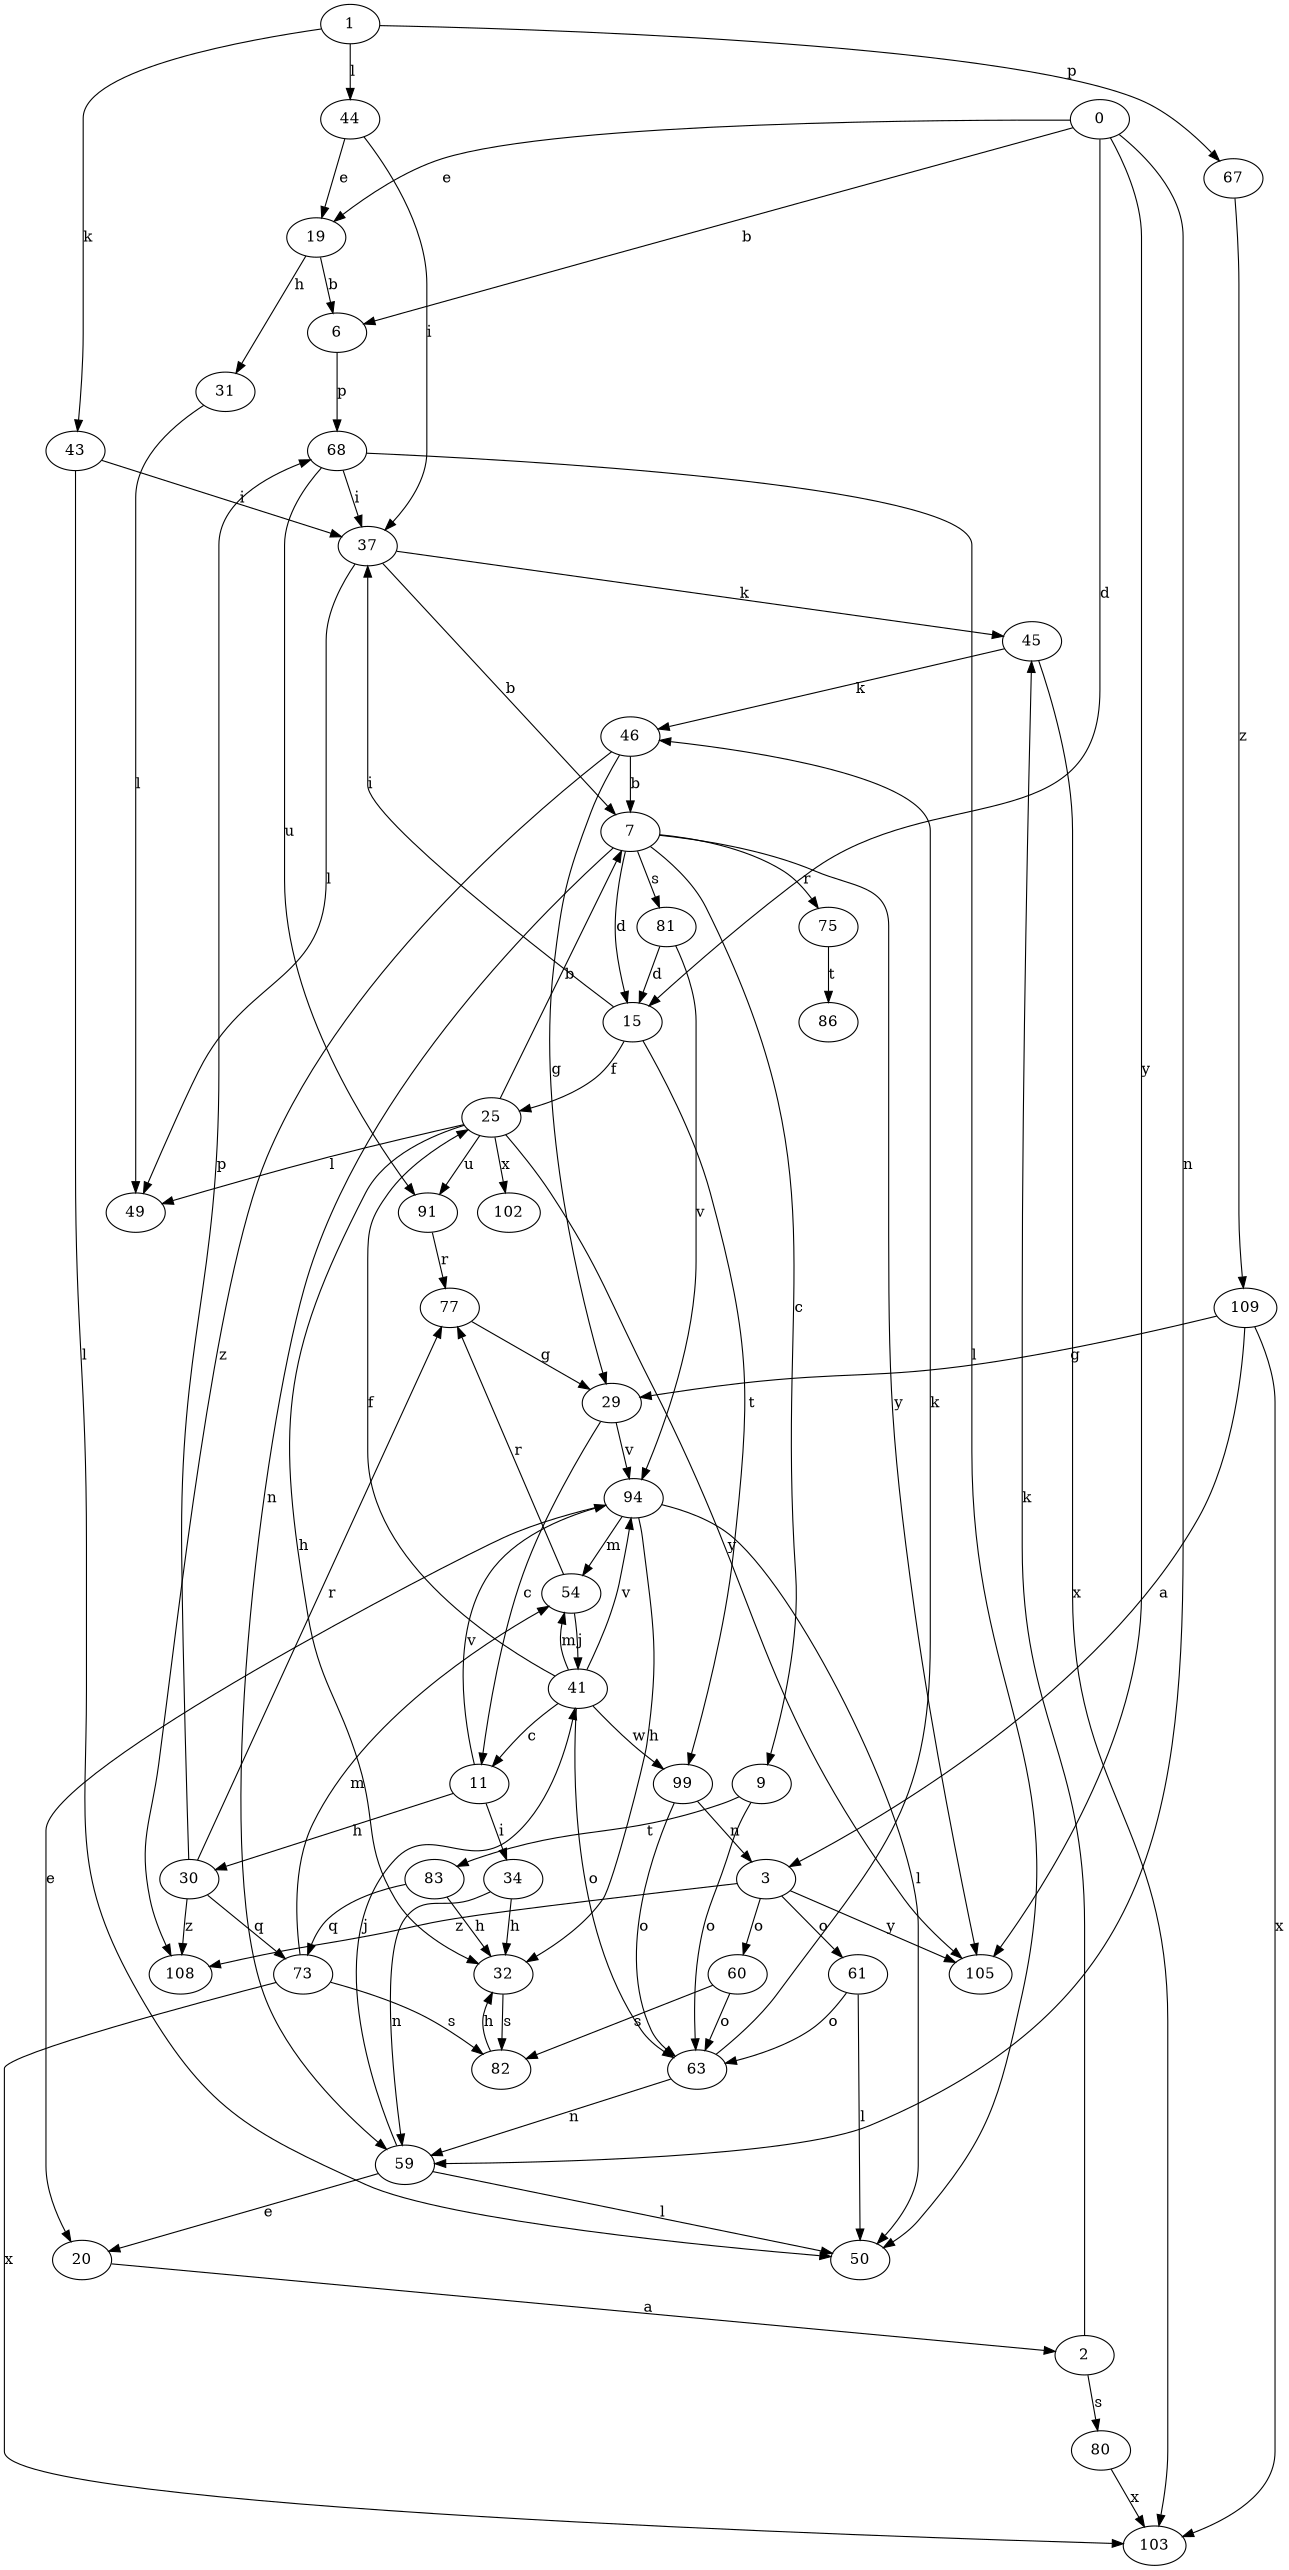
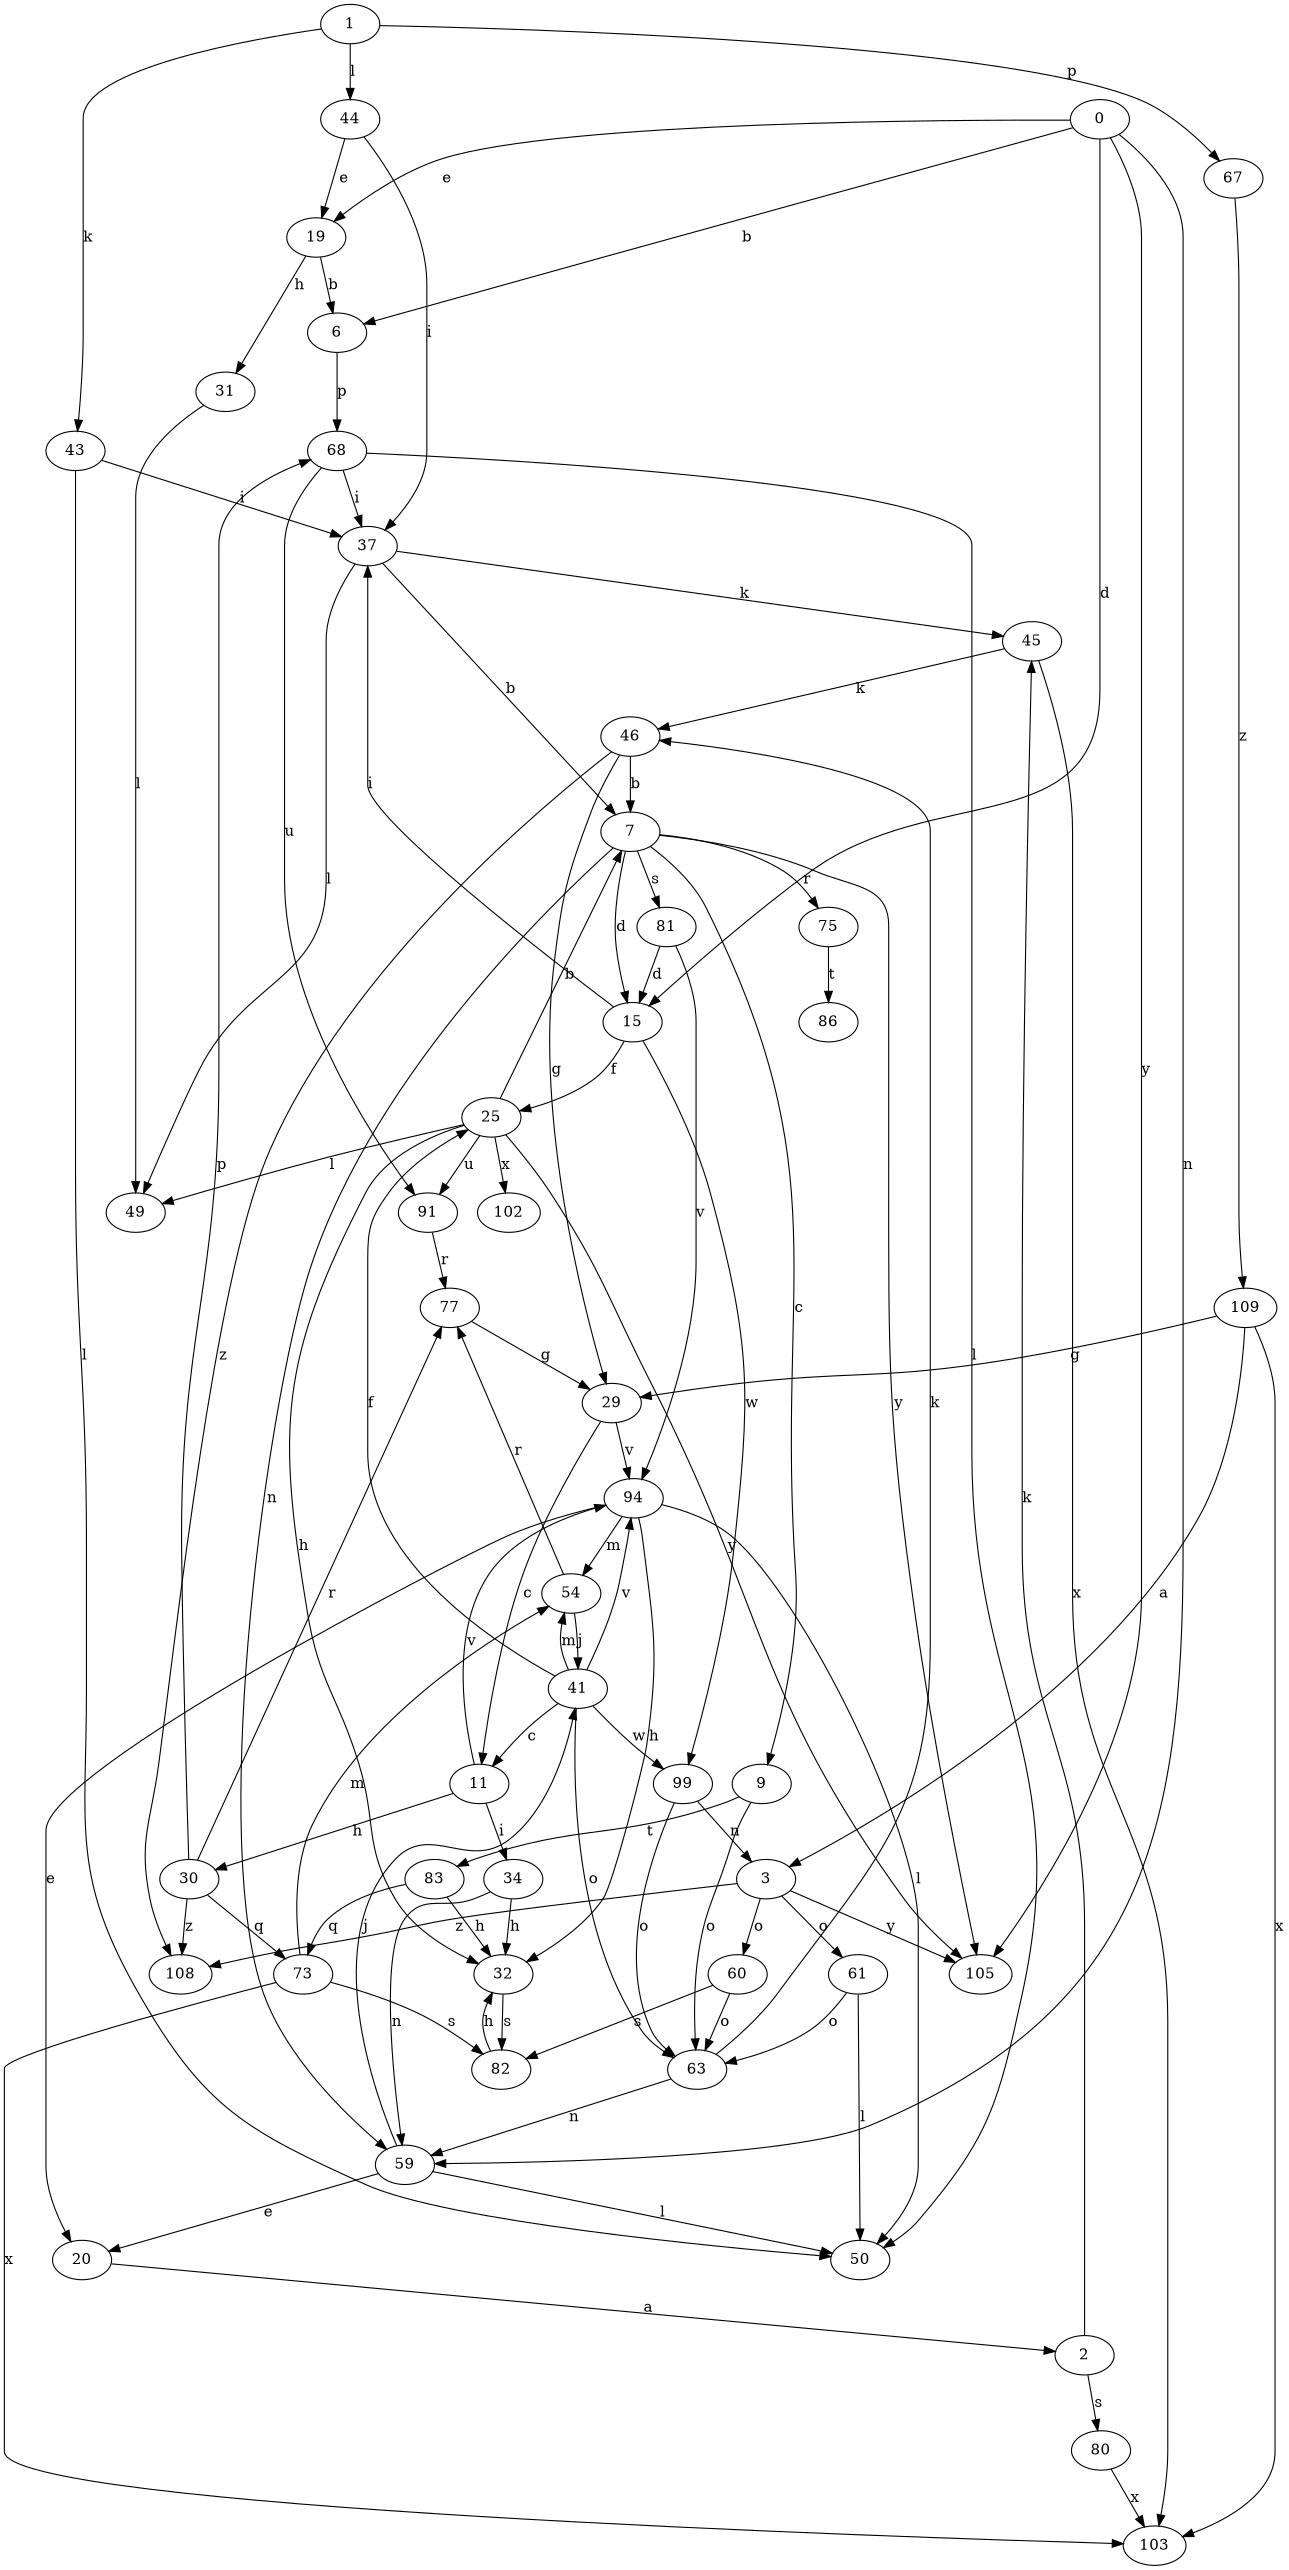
(752, 1403) -> (752, 1403)
